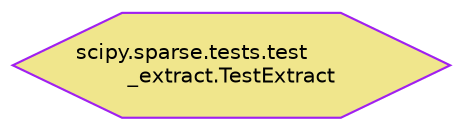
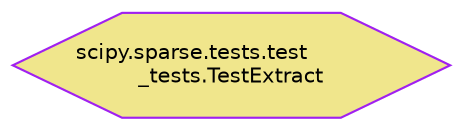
(231, 65) -> (231, 65)
